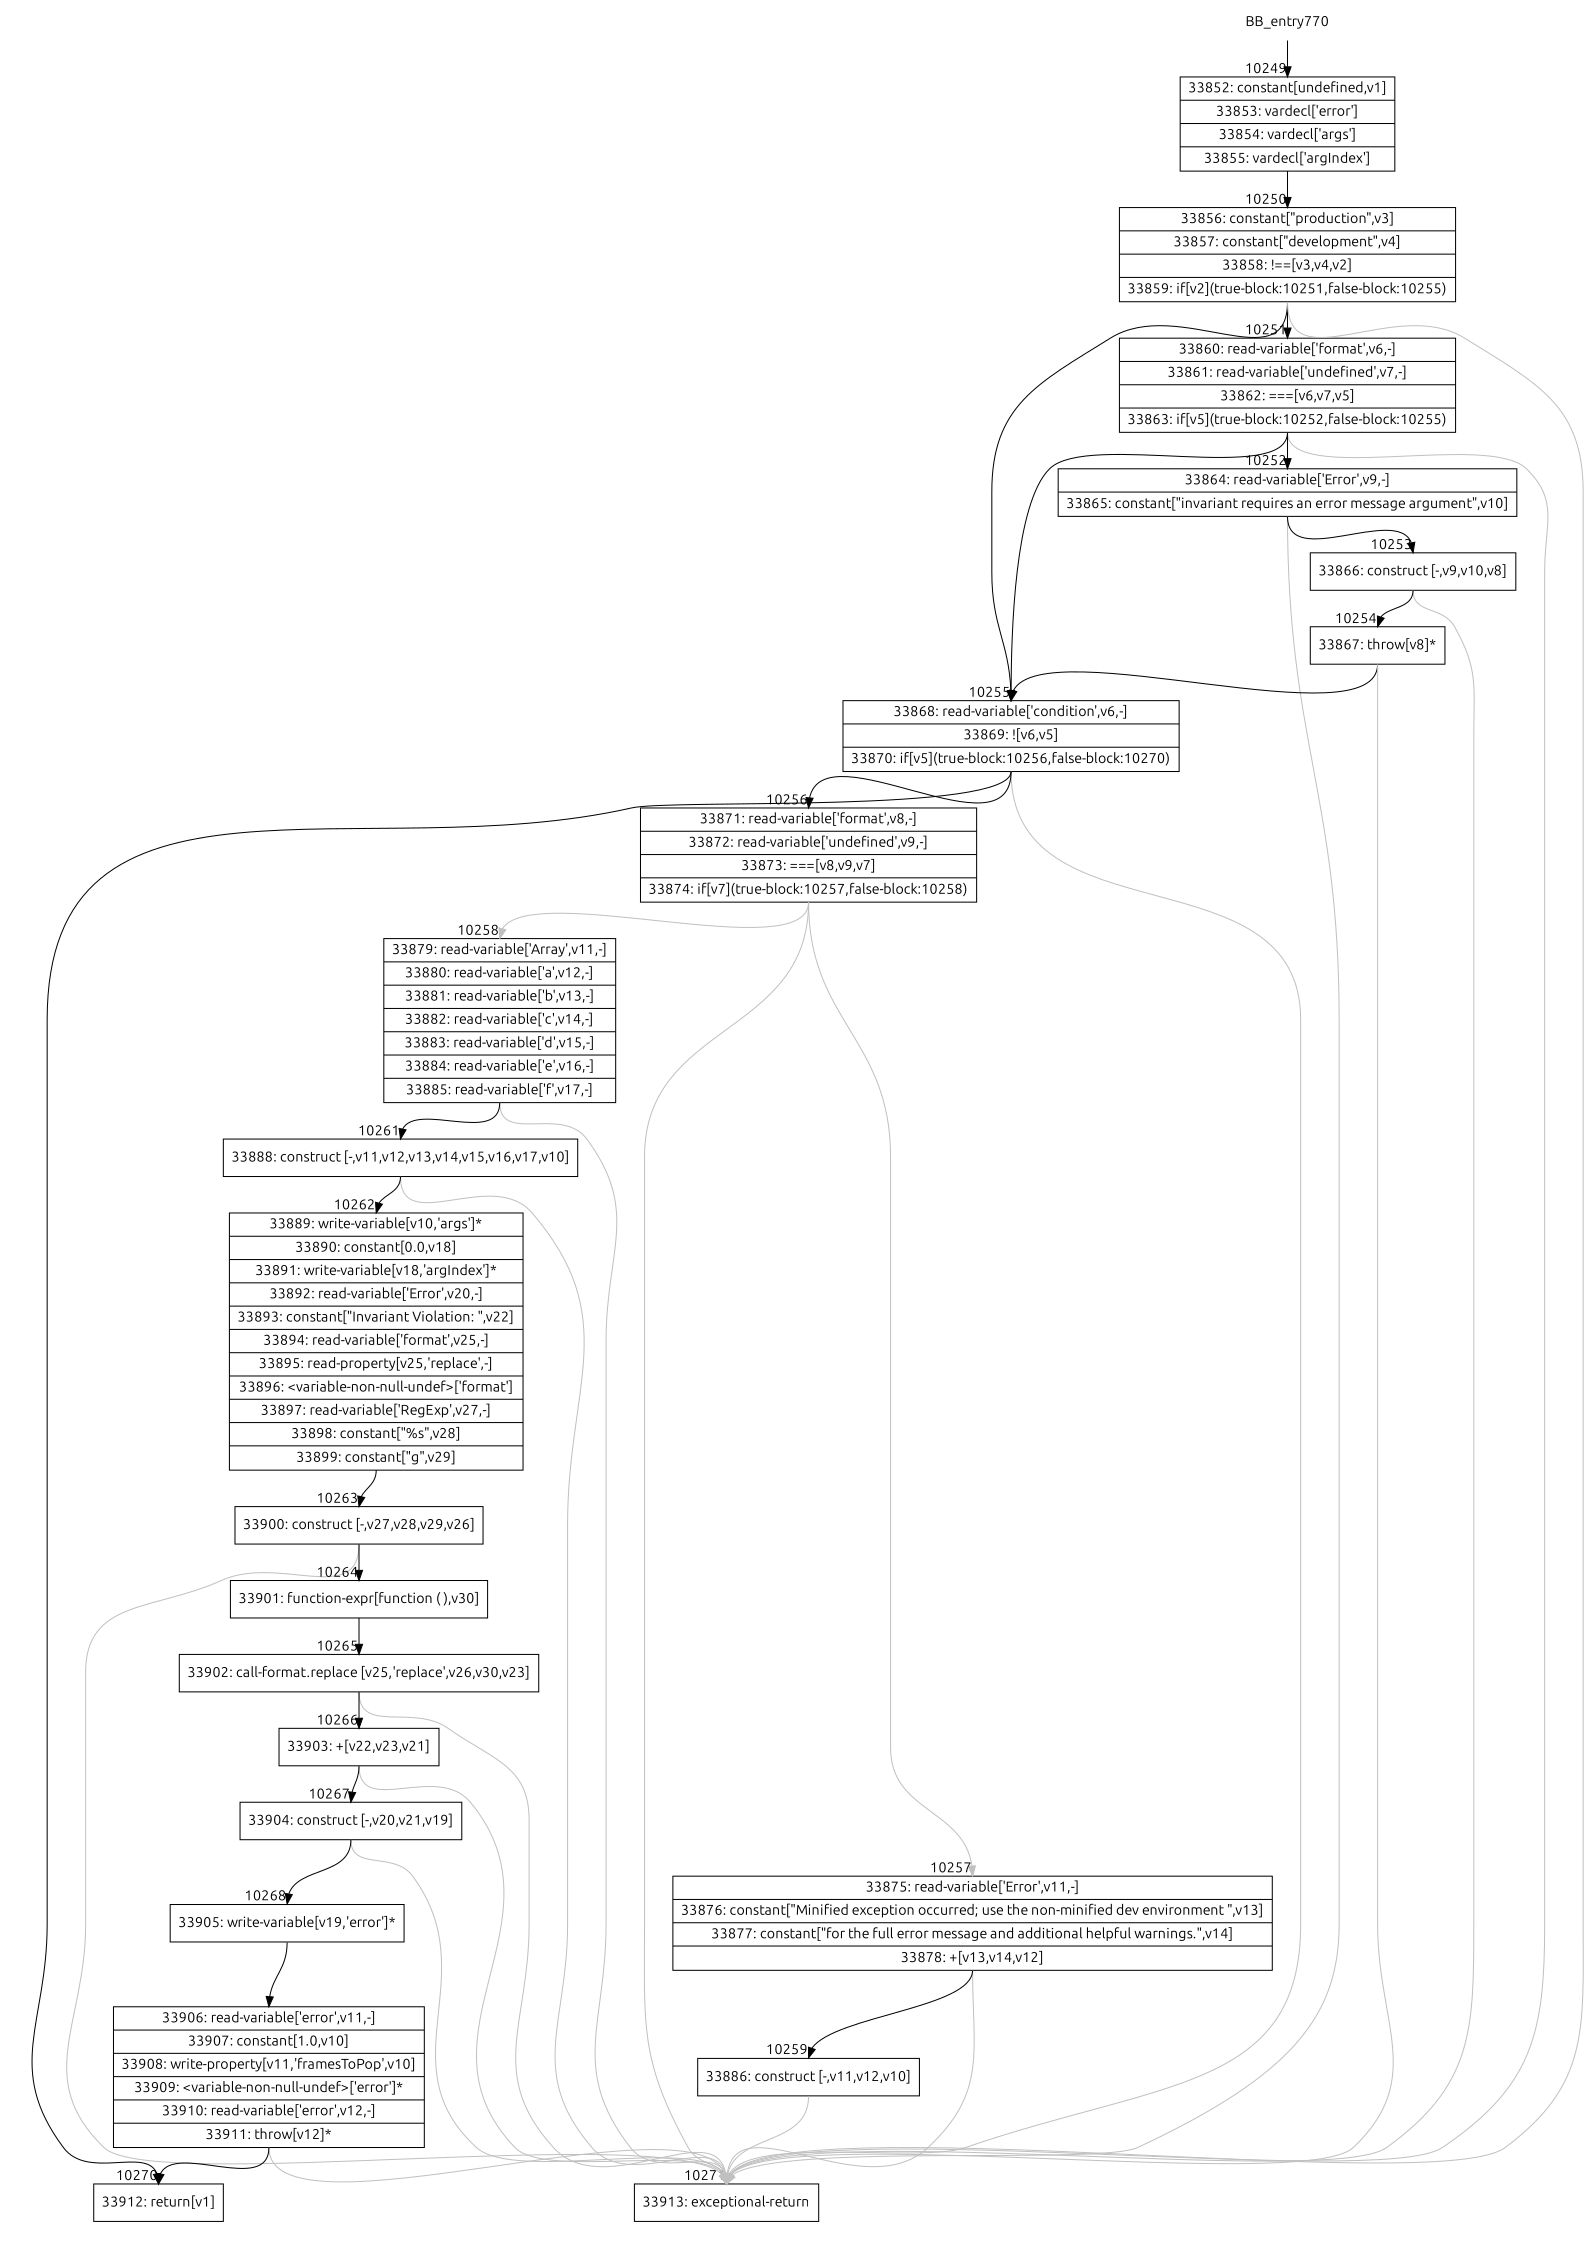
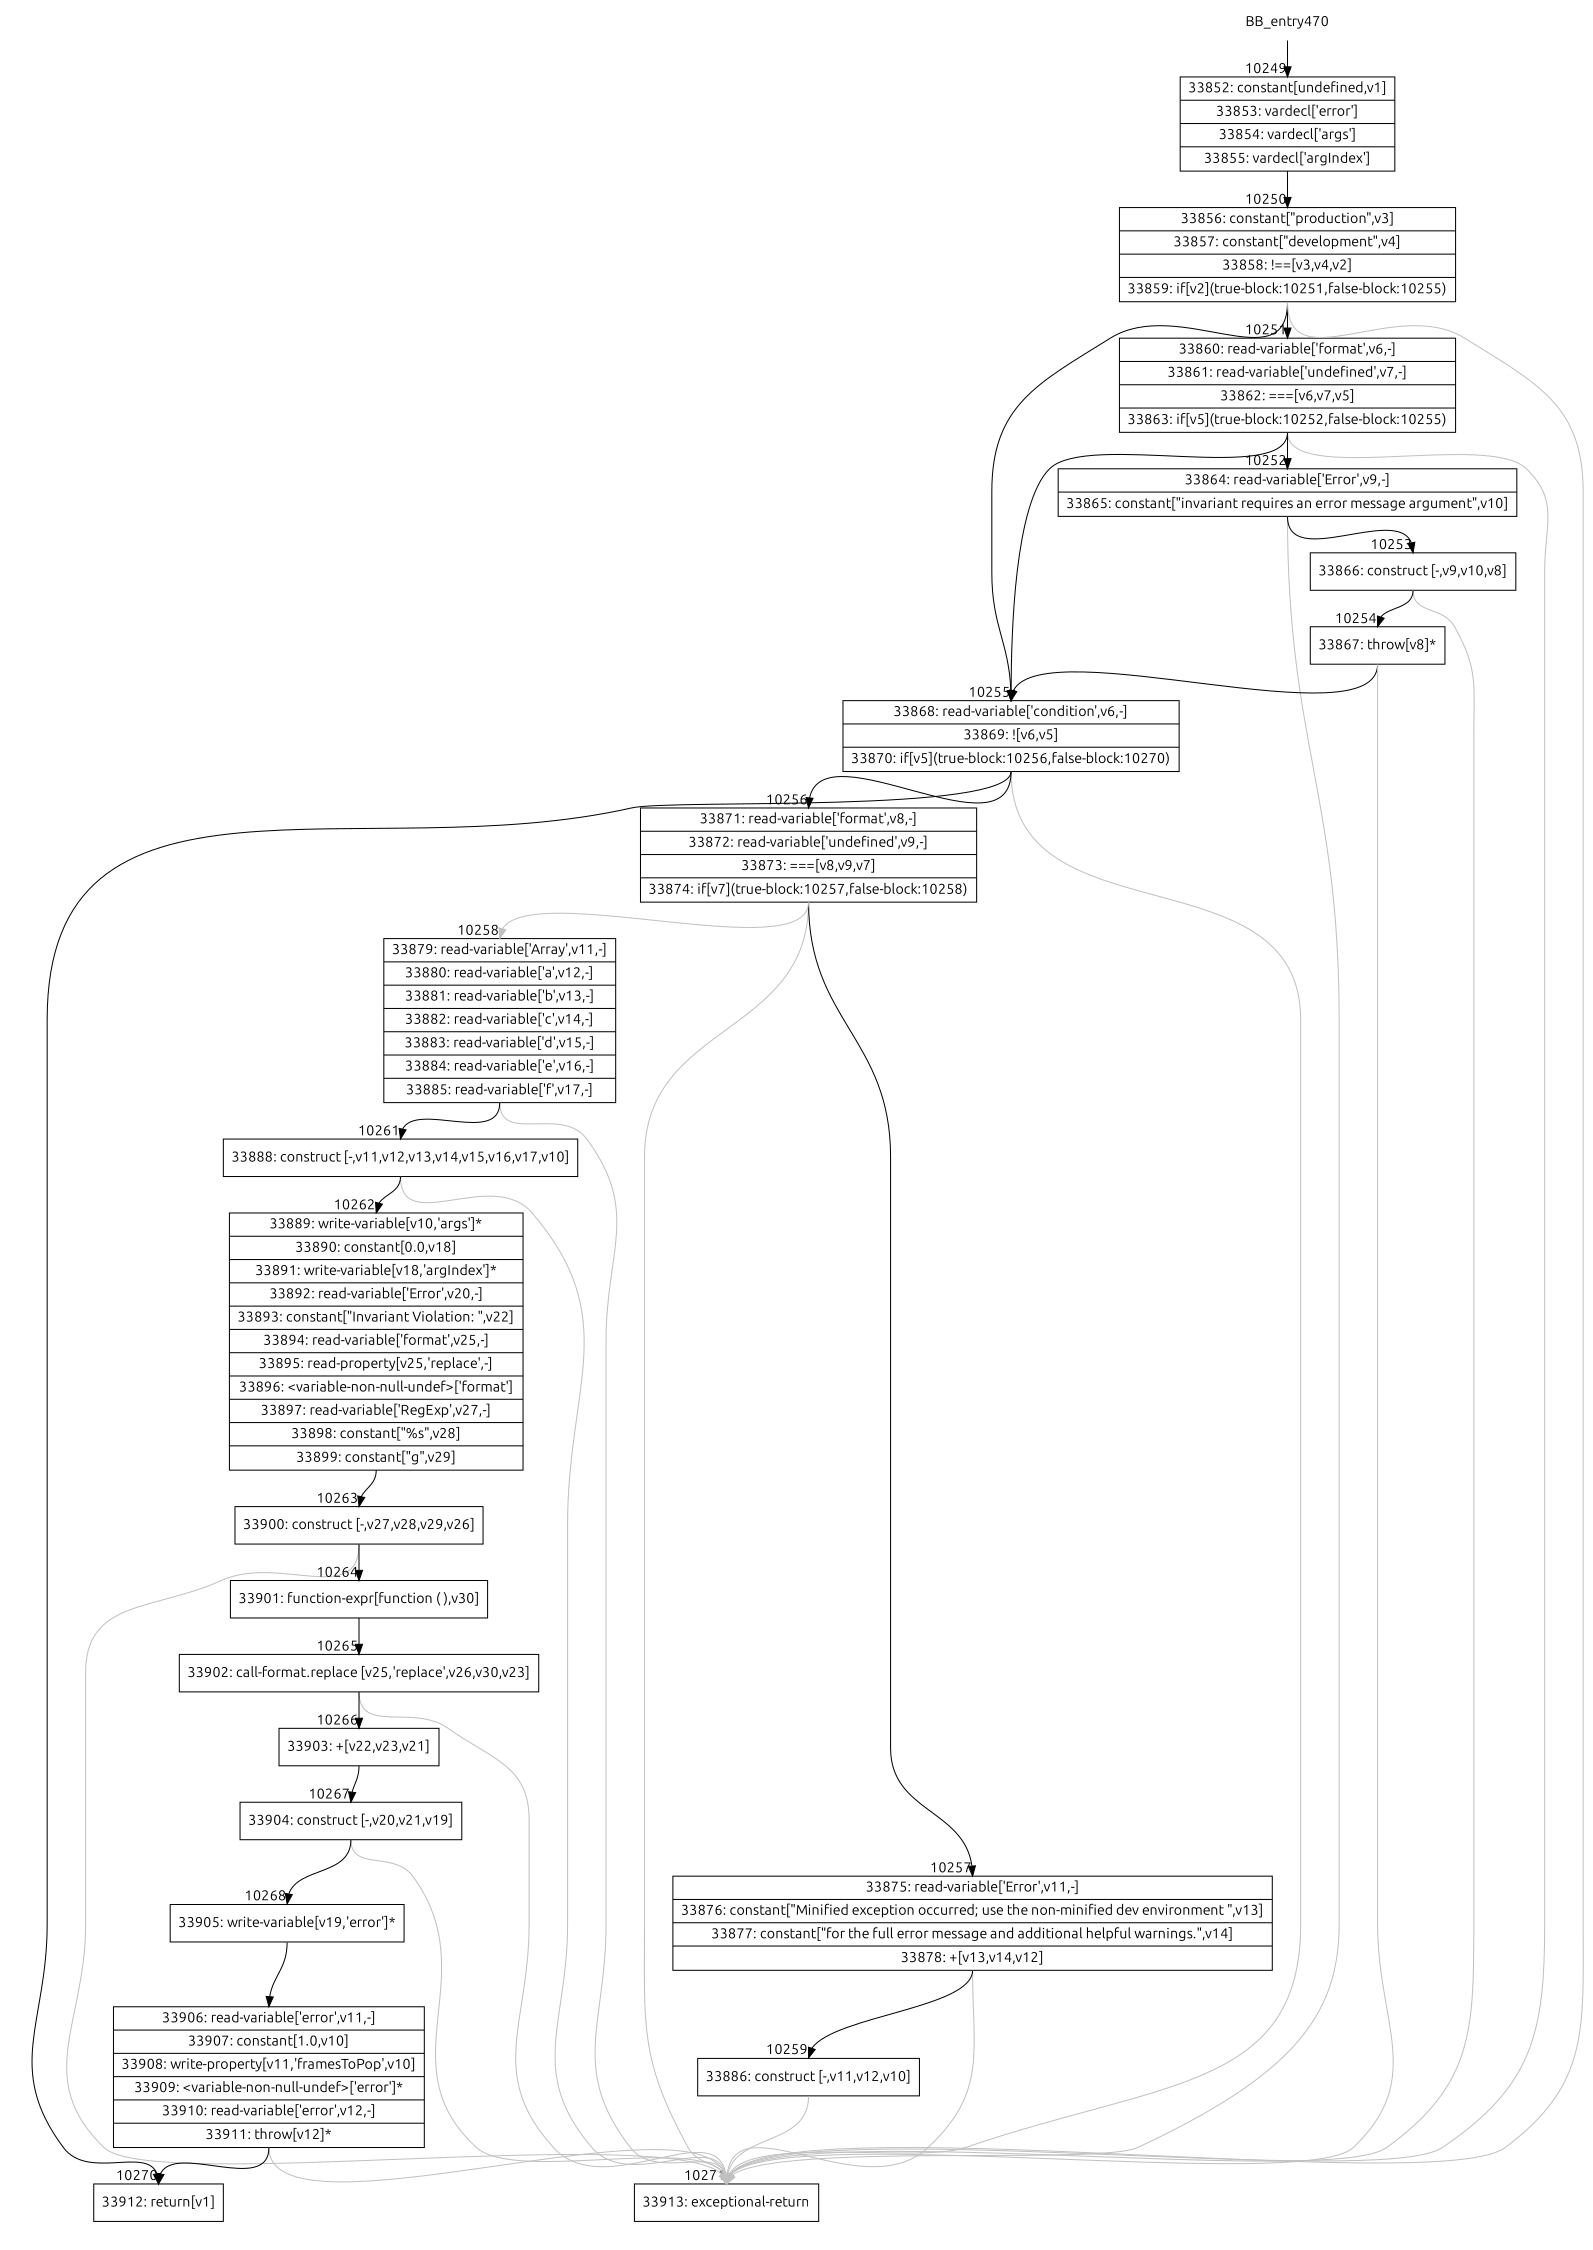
(1287, 22) -> (1287, 22)
(891, 1391) -> (891, 1391)
(481, 2017) -> none
